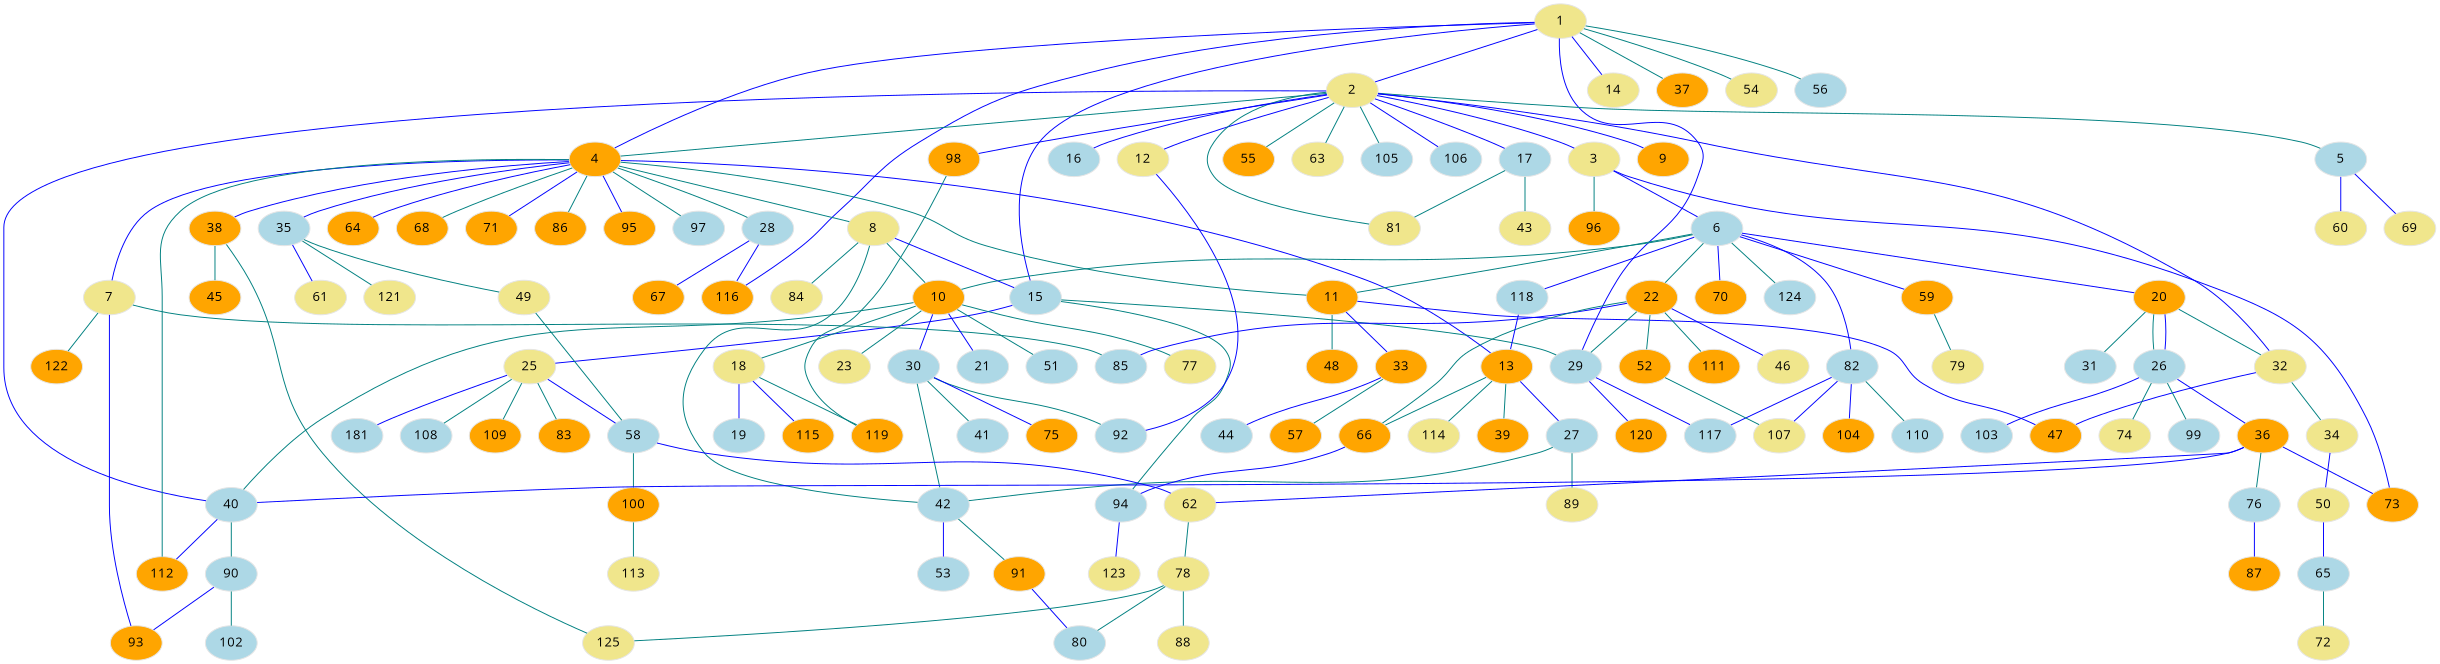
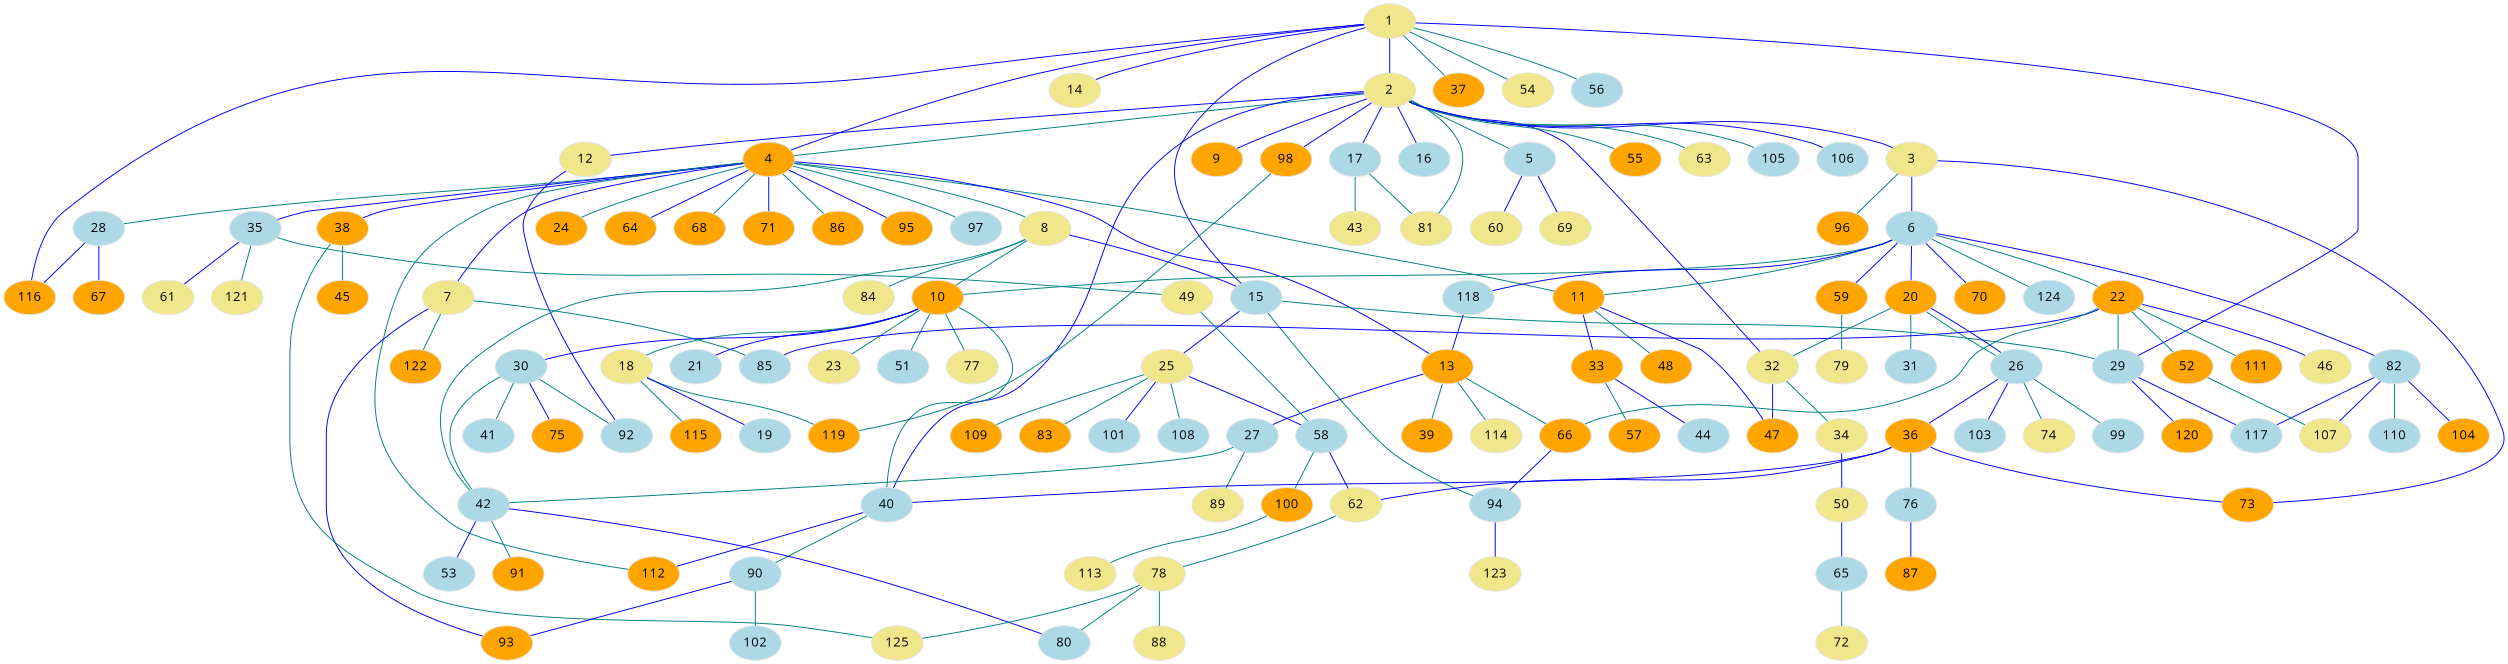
none -> (561, 228)
(773, 401) -> (661, 401)
(357, 436) -> (1114, 436)
(1044, 603) -> (766, 551)
